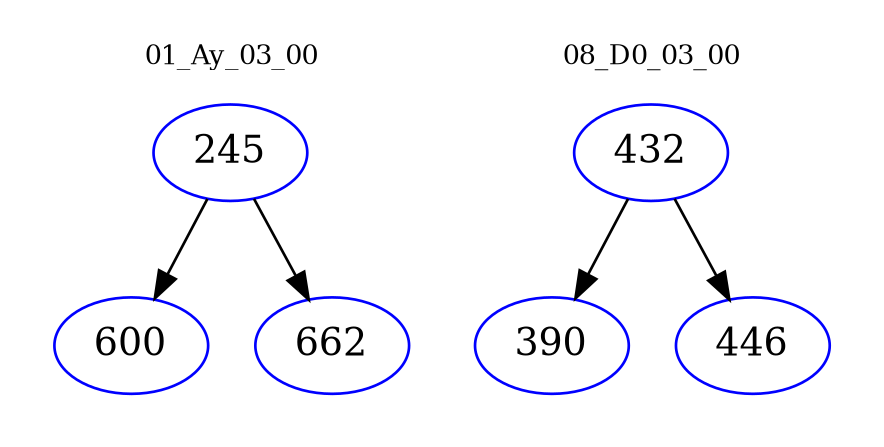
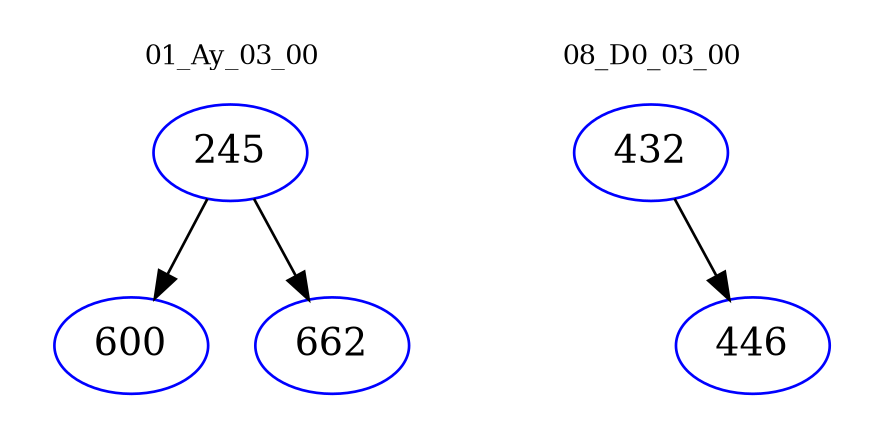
(552, 346) -> none
